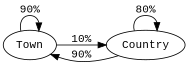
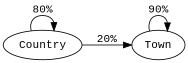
(77, 45) -> none
(81, 54) -> (107, 39)
